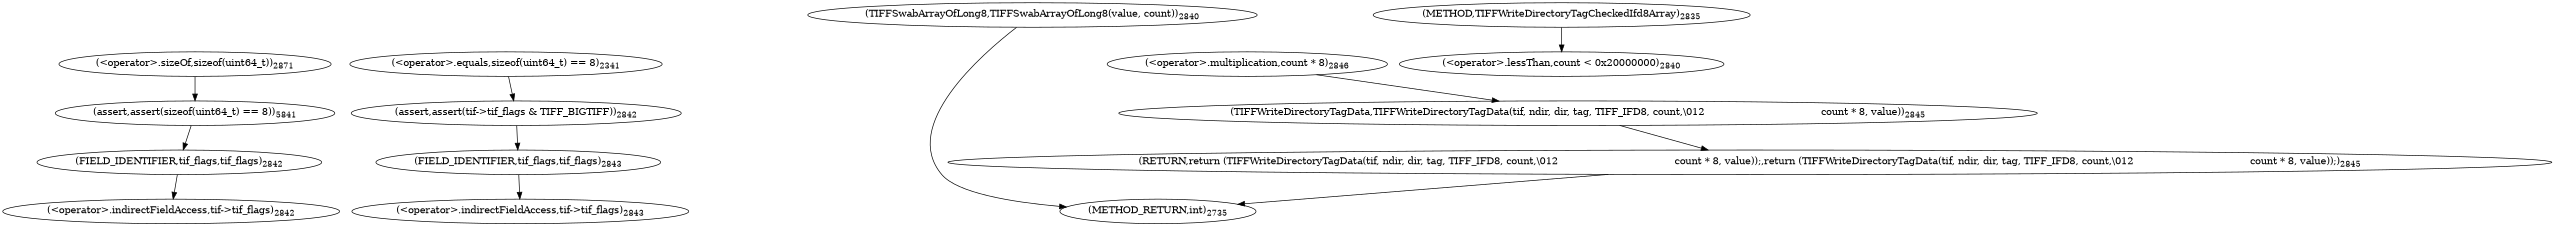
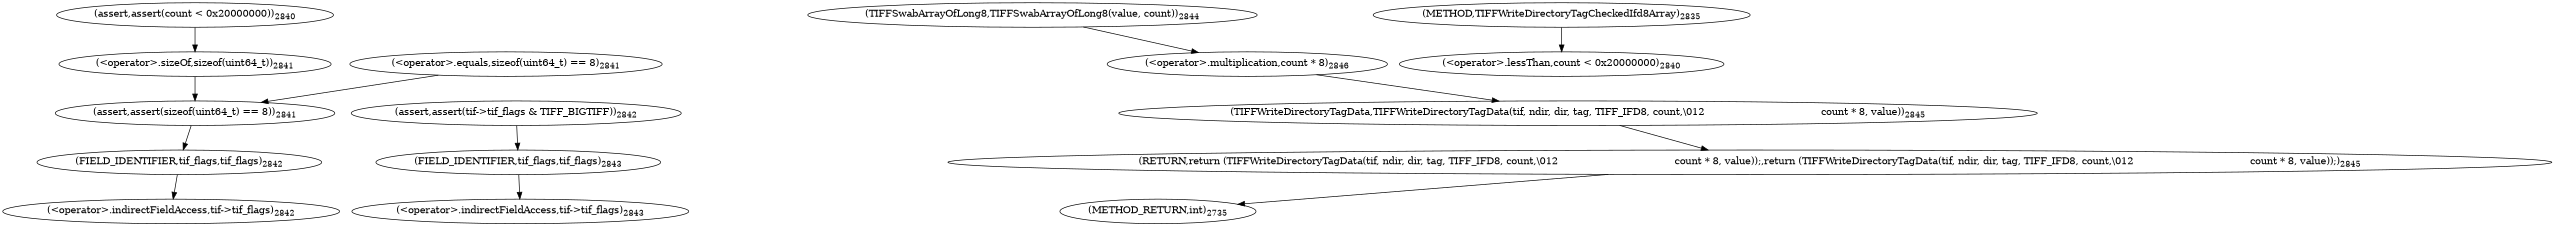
(1189, 14) -> (1189, 14)
none -> (195, 15)
(284, 63) -> (284, 63)
(610, 63) -> (610, 63)
(510, 85) -> (353, 88)
(286, 112) -> (286, 112)
(931, 148) -> (1137, 39)
